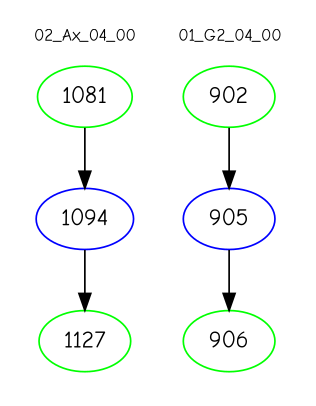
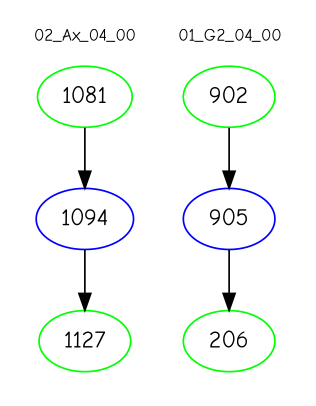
(229, 341) -> (229, 341)
